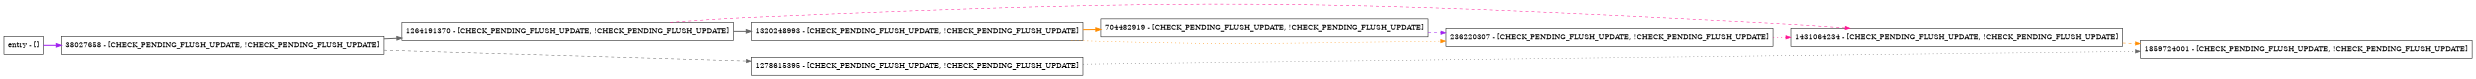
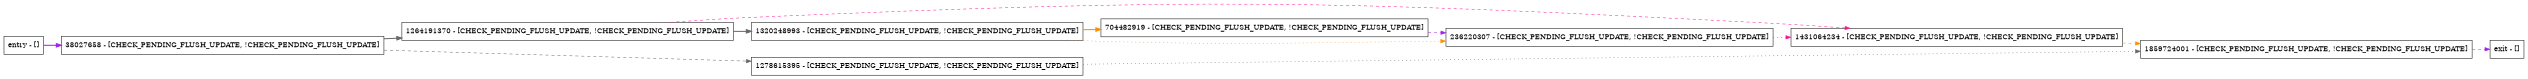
none -> (2507, 49)
